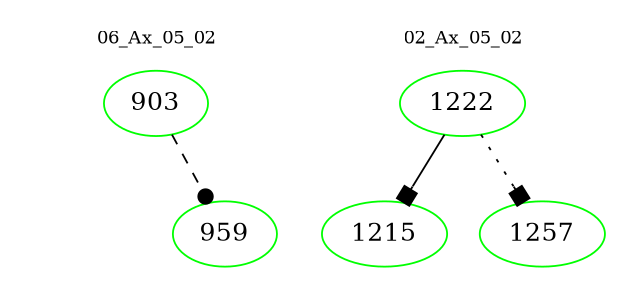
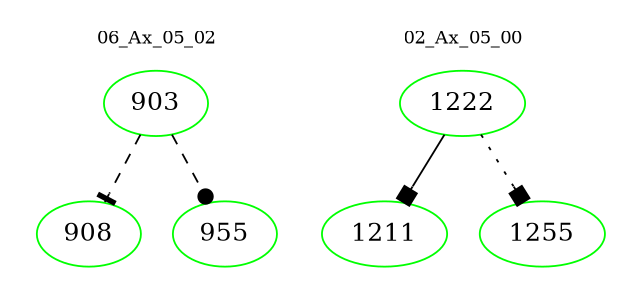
(463, 39) -> (463, 39)
none -> (89, 234)
(225, 234) -> (225, 234)
(385, 234) -> (385, 234)
(542, 234) -> (542, 234)
